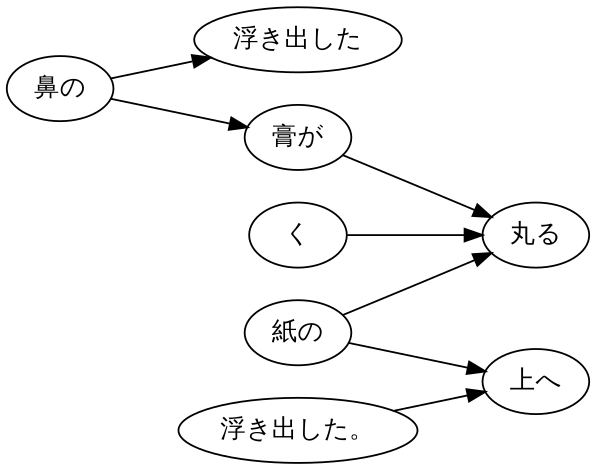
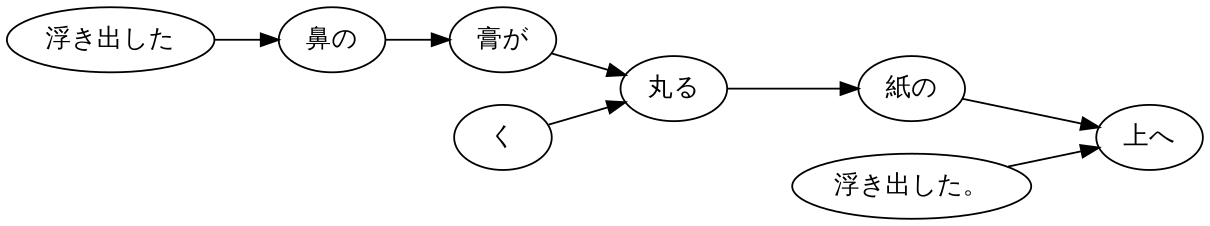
(151, 70) -> (237, 40)
(409, 288) -> (784, 89)
